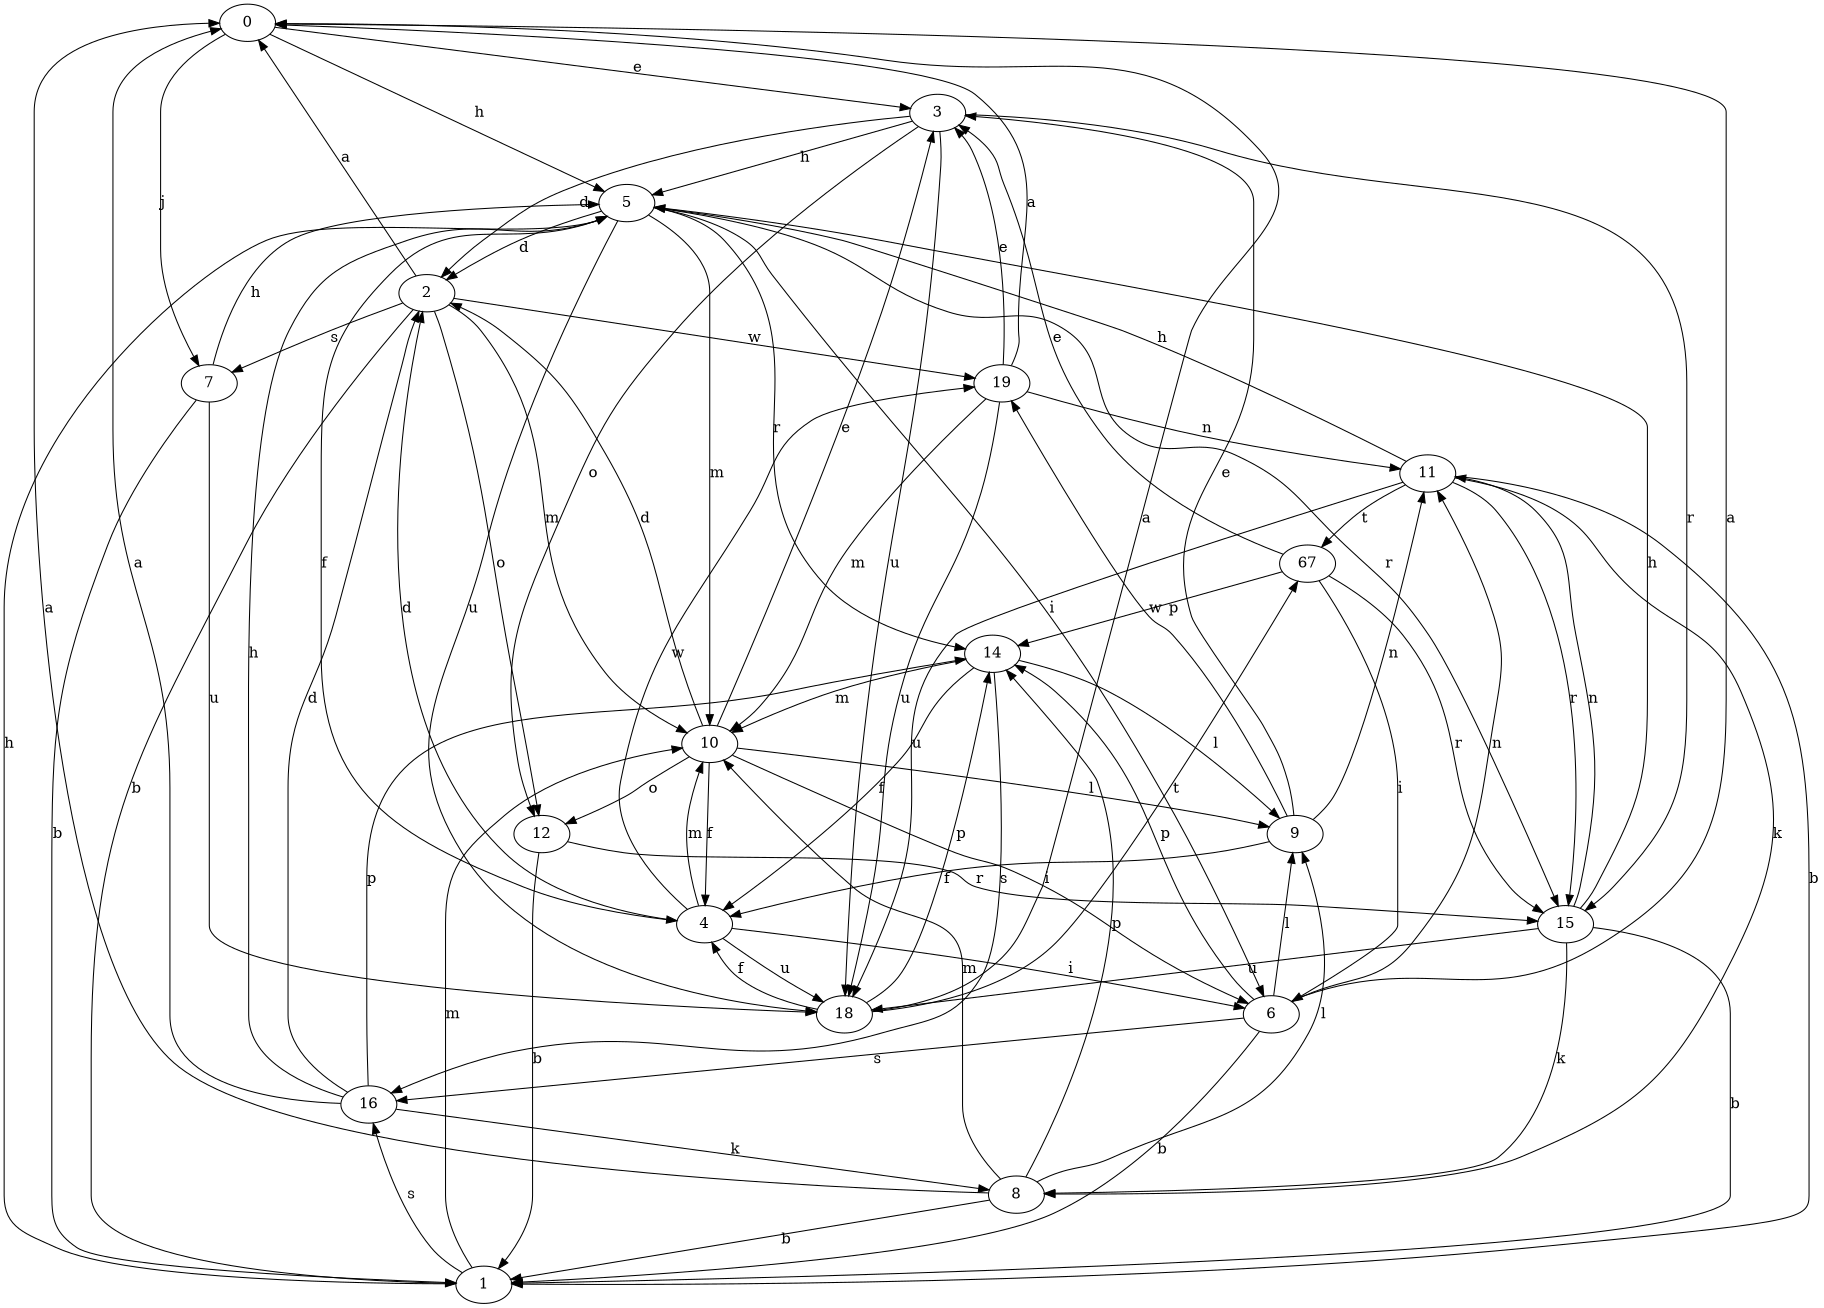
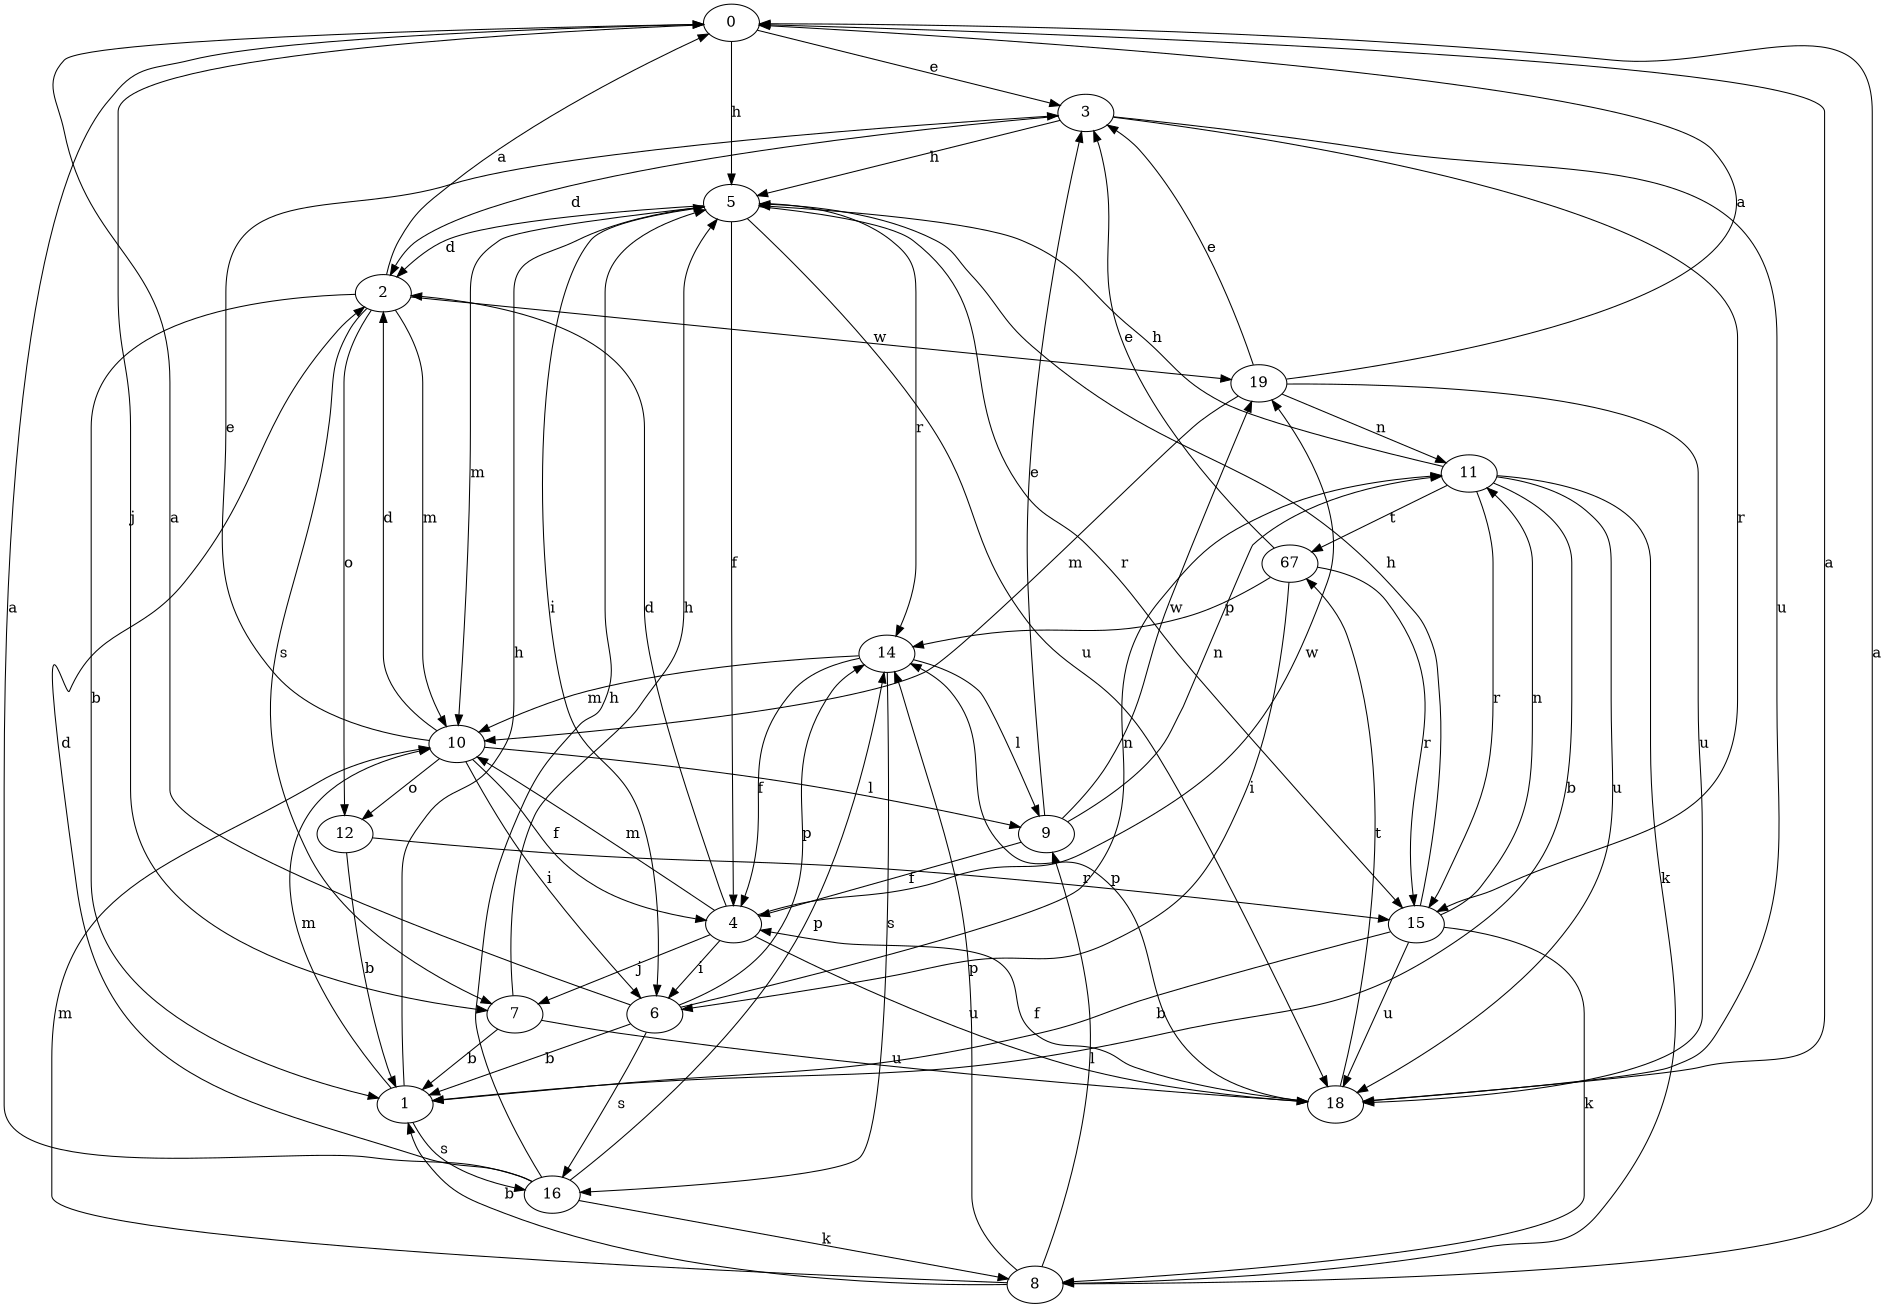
(613, 410) -> none
(1283, 930) -> none
none -> (629, 967)
